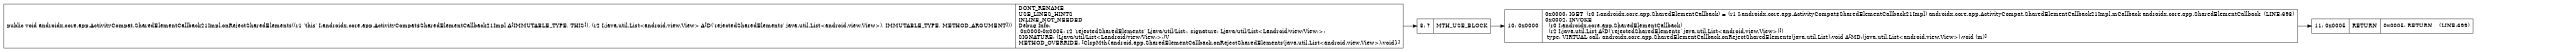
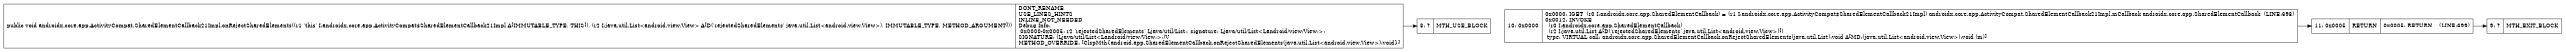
(1571, 20) -> (1571, 20)
(1496, 26) -> none
none -> (2524, 26)
